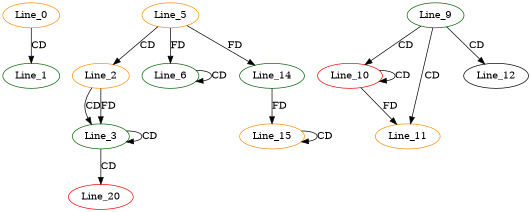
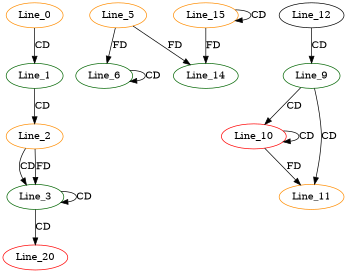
(138, 43) -> (35, 103)
(463, 43) -> (312, 42)
(272, 103) -> (206, 42)
